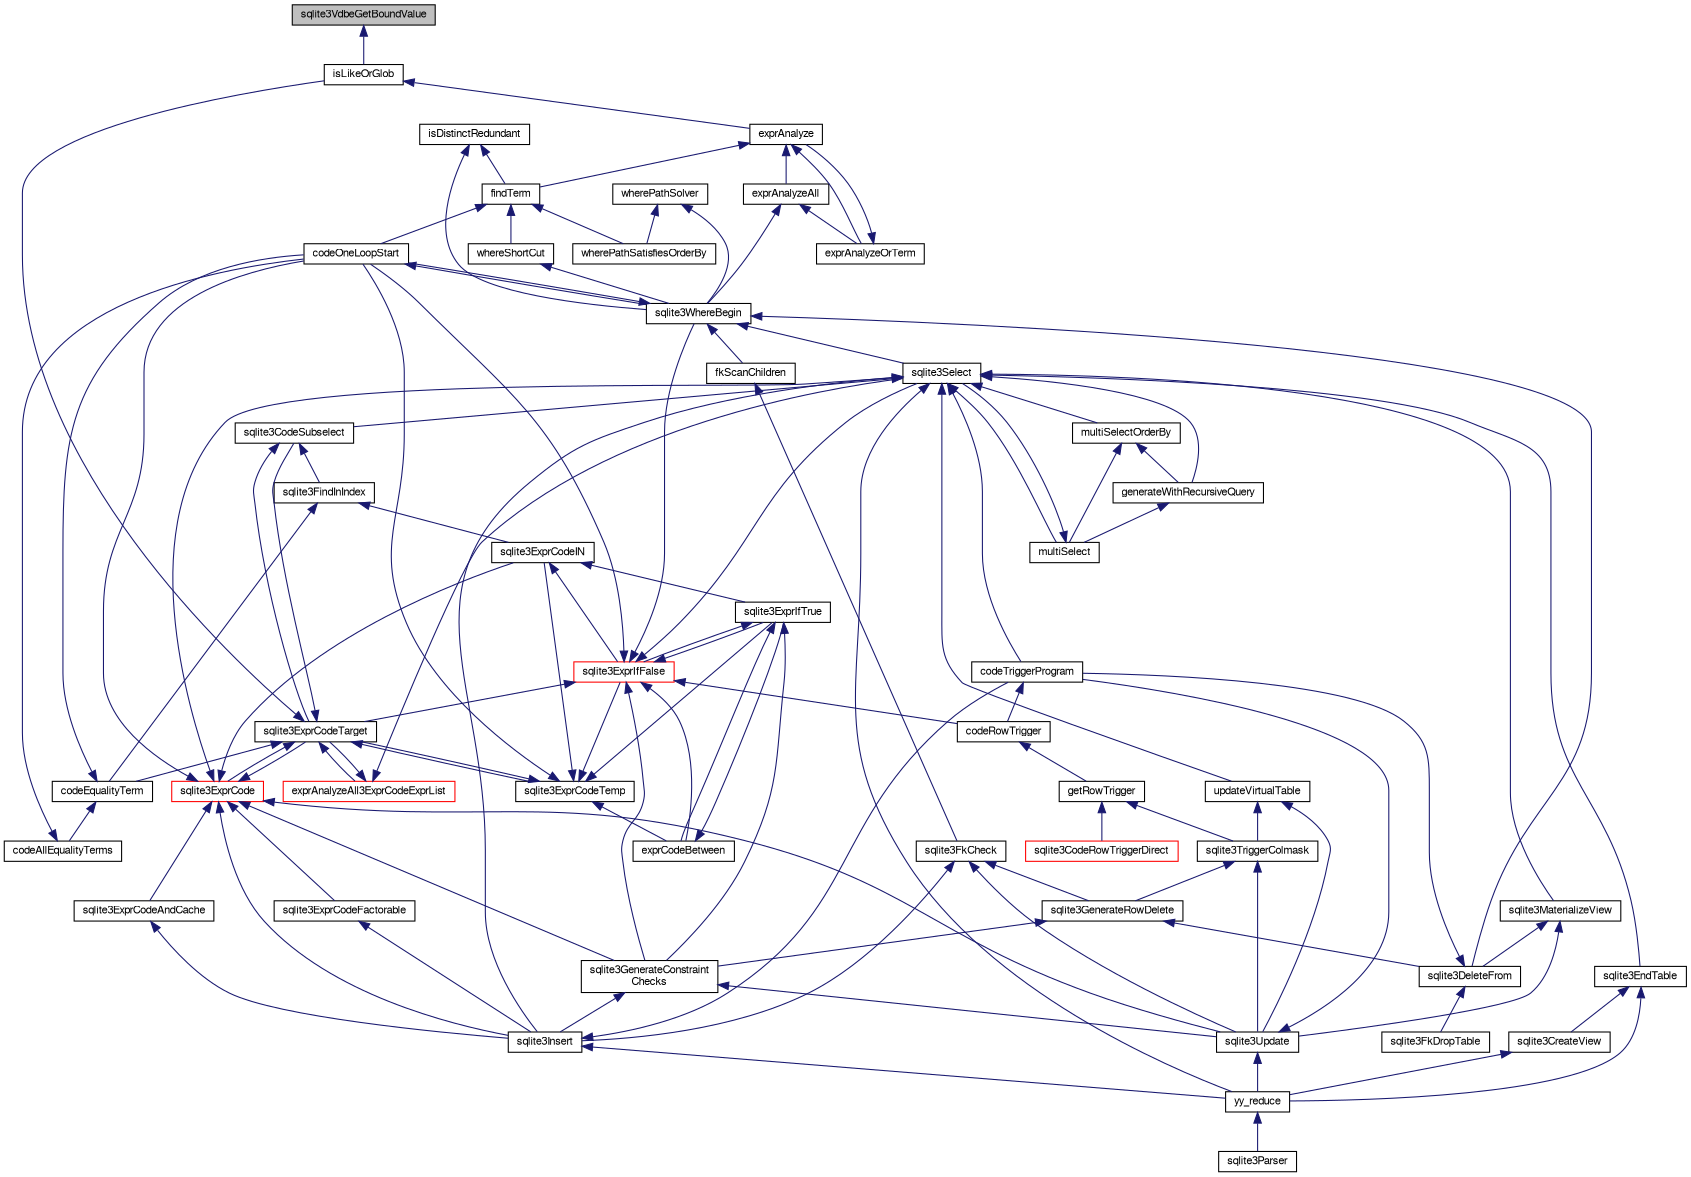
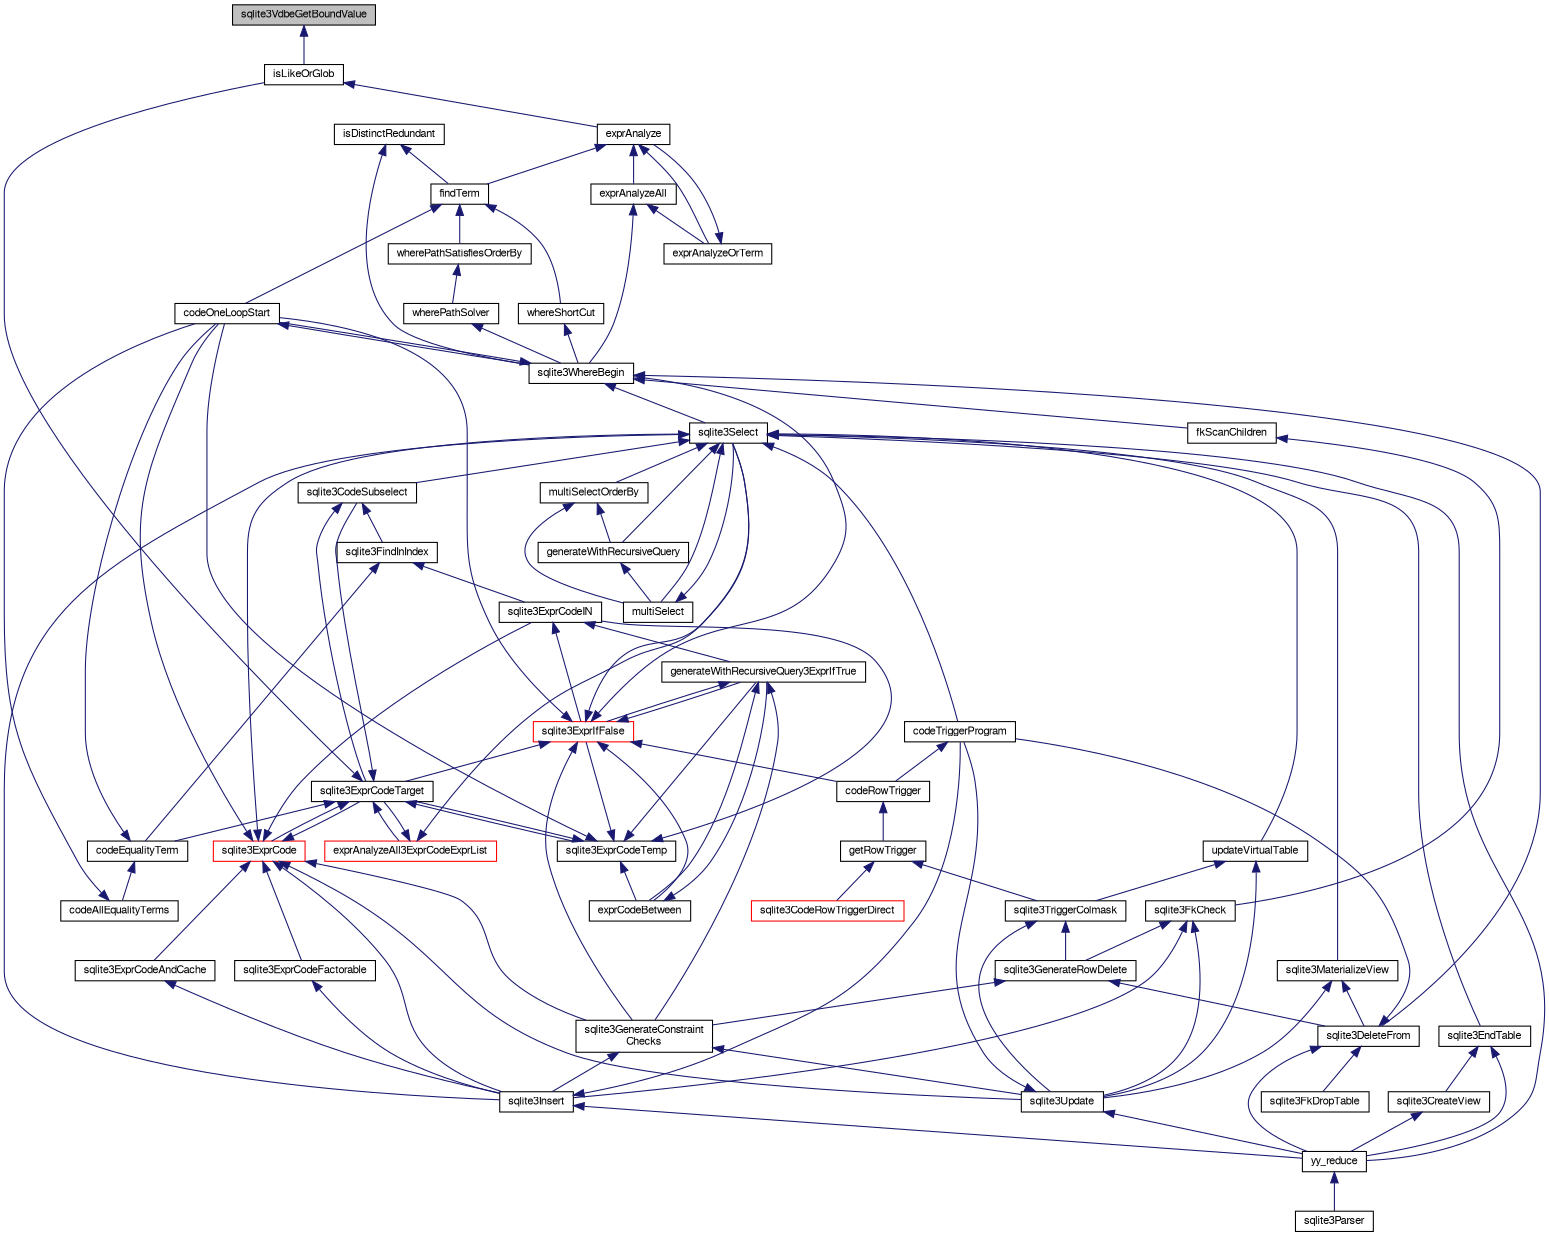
(651, 229) -> (455, 289)
(783, 612) -> (764, 672)
none -> (1249, 1100)
